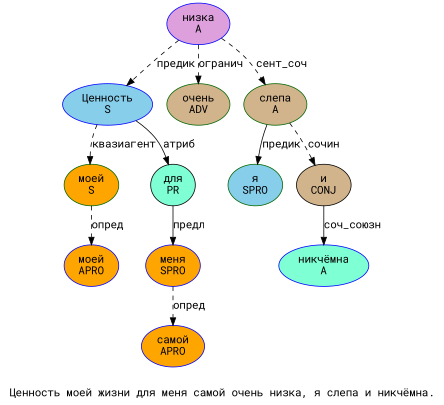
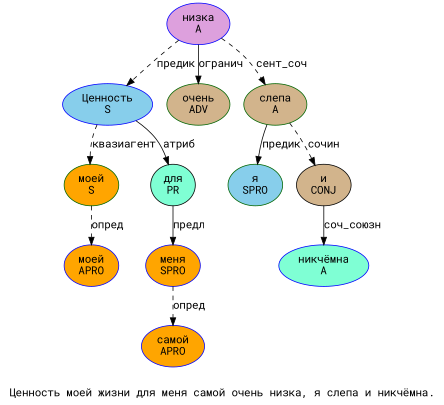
(198, 60) -> (198, 60)
